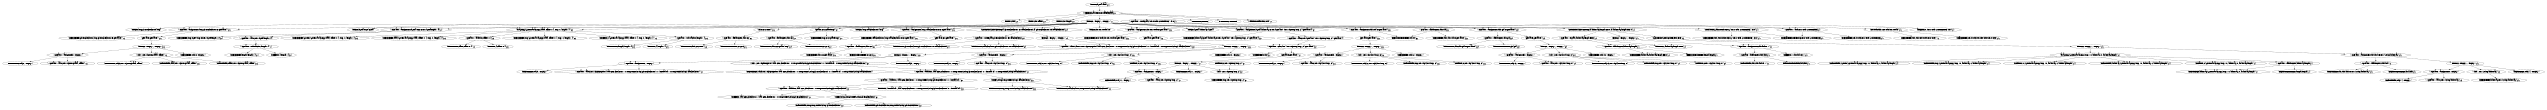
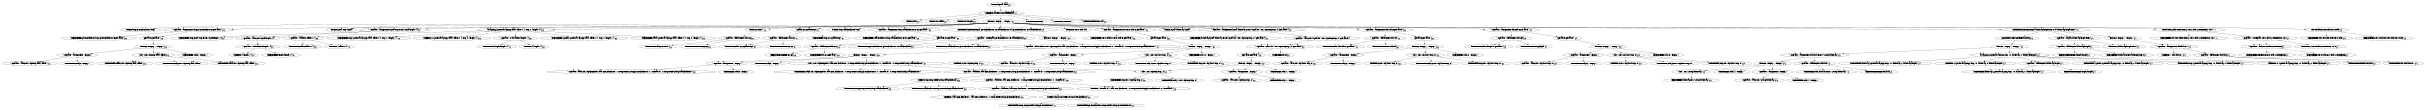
(1387, 34) -> (1385, 33)
(1767, 34) -> (2227, 34)
none -> (1179, 80)
